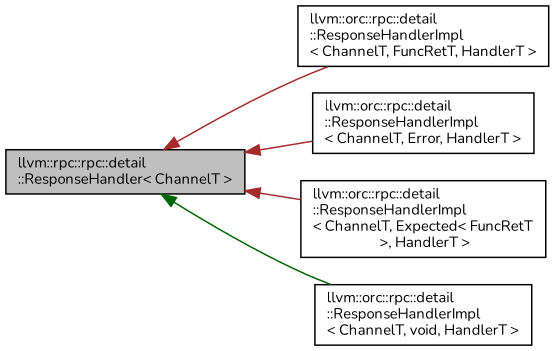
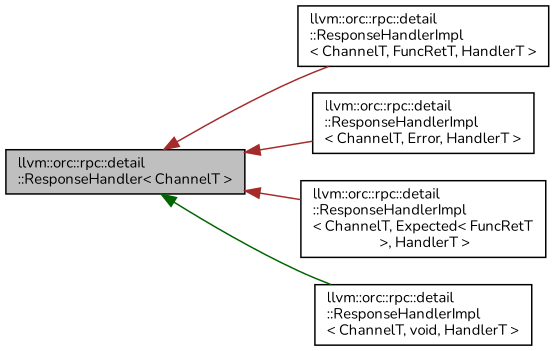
(125, 172) -> (125, 172)
